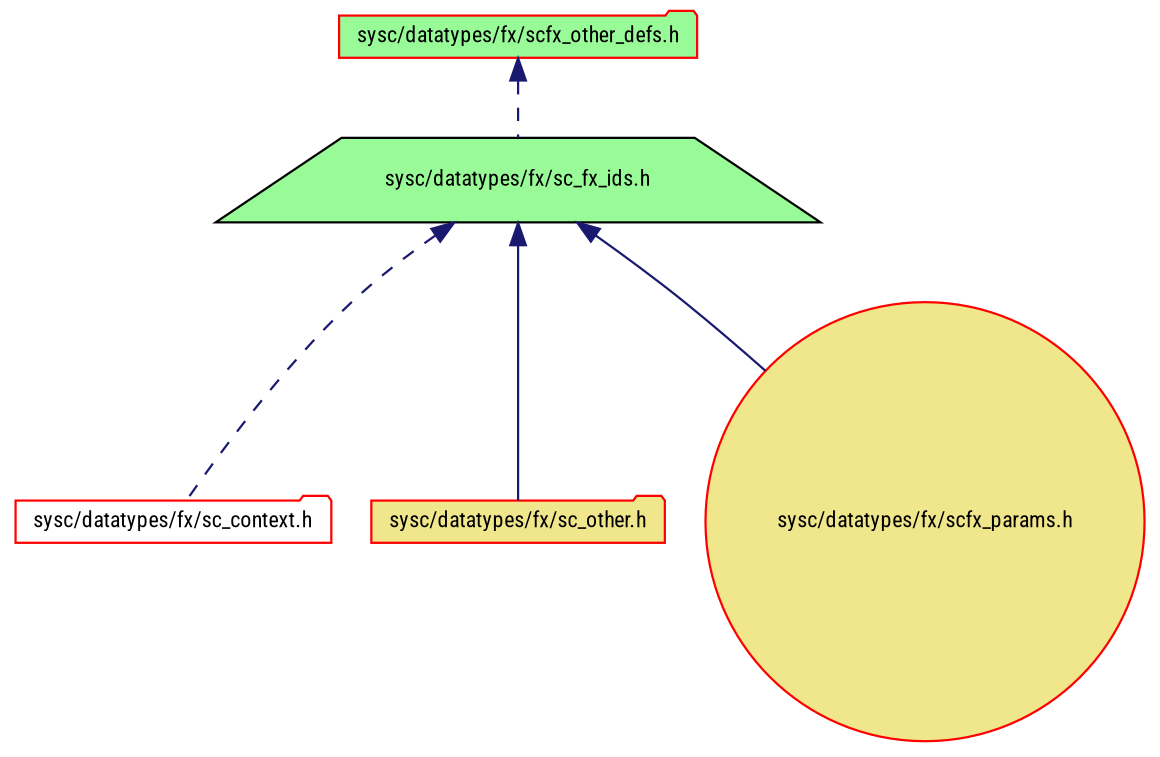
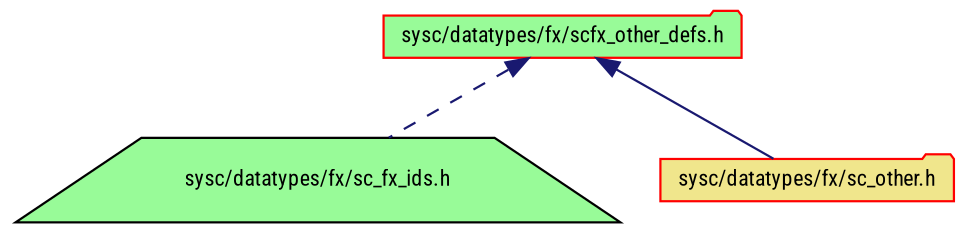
(518, 373) -> (695, 114)
(173, 522) -> none
(925, 522) -> none
